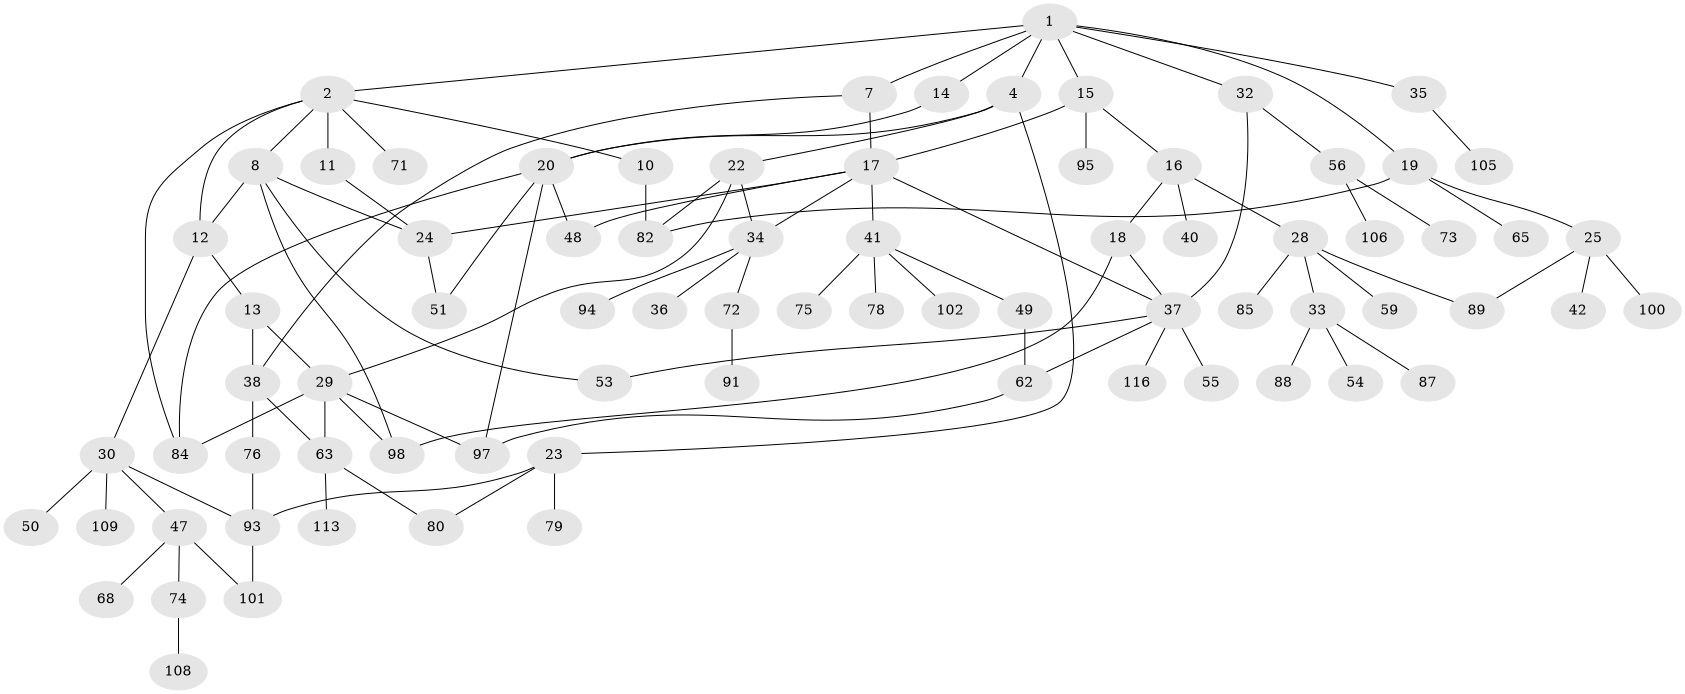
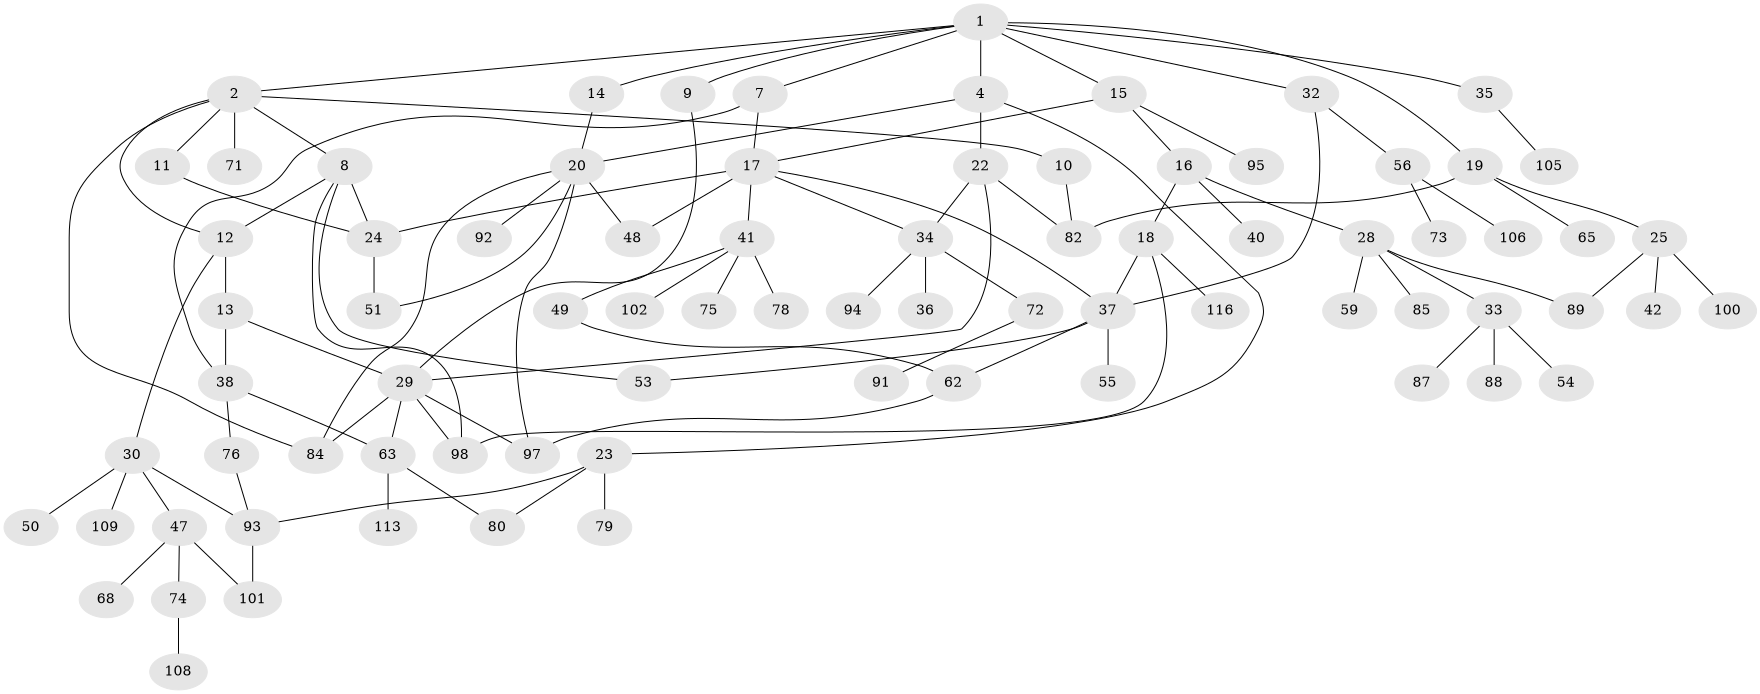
none -> (688, 94)
none -> (484, 239)
(1155, 347) -> (1183, 275)
